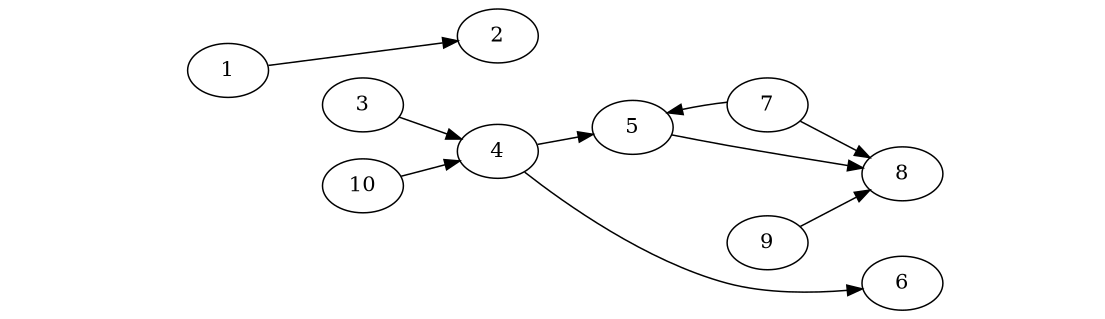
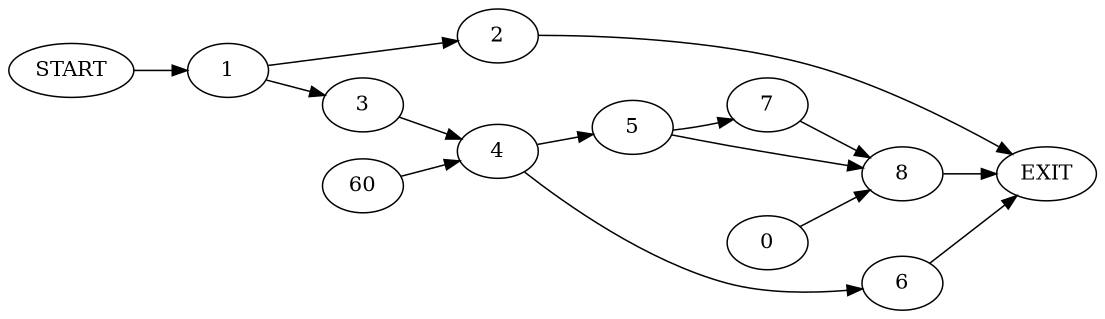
none -> (71, 70)
none -> (288, 86)
(705, 105) -> (696, 127)
none -> (1047, 174)
(363, 186) -> (363, 186)
(768, 243) -> (768, 243)
